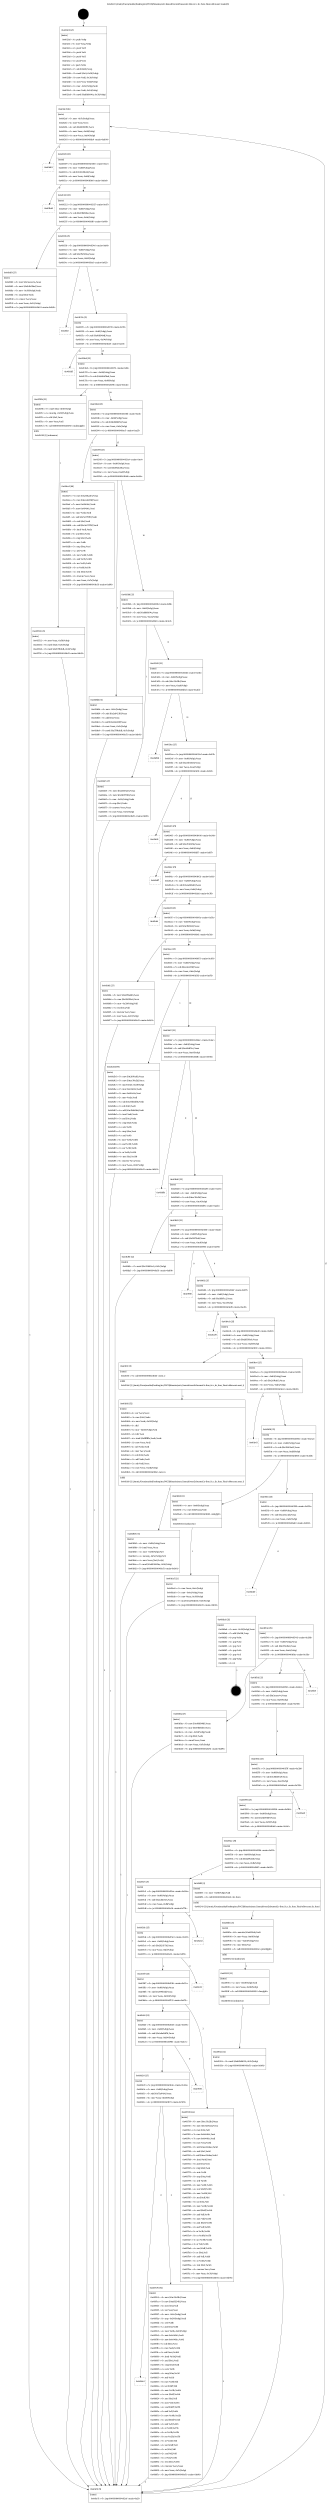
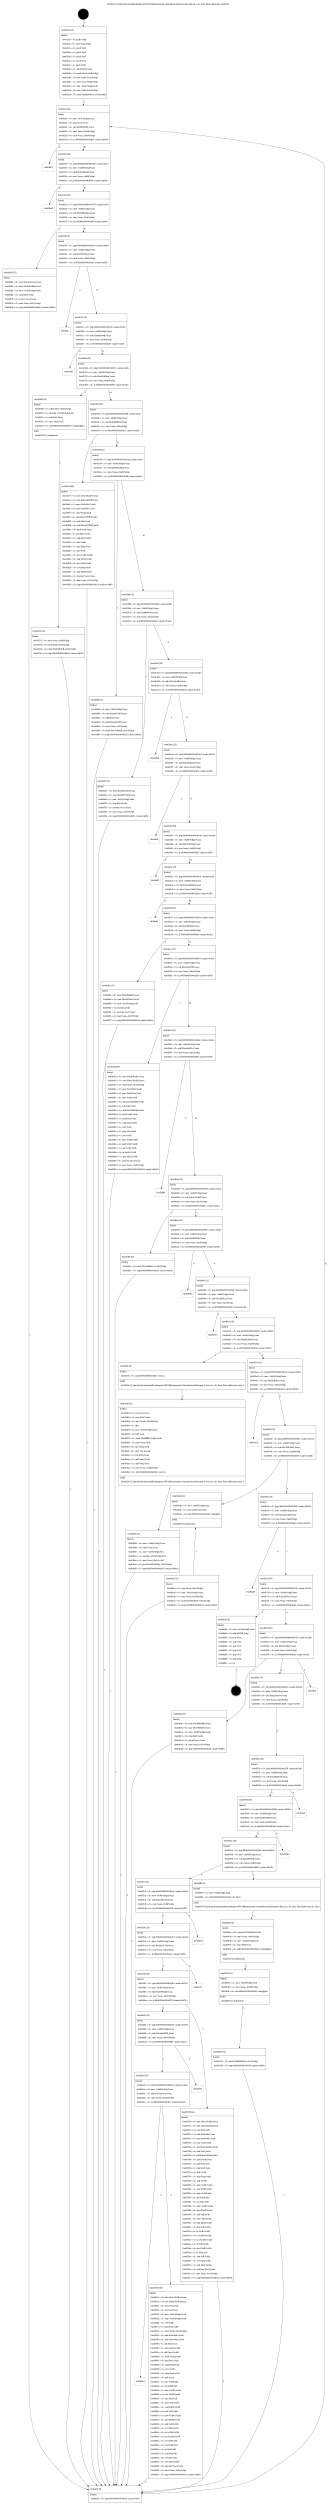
(191, 1551) -> (194, 1552)
none -> (286, 1592)
none -> (284, 1854)
